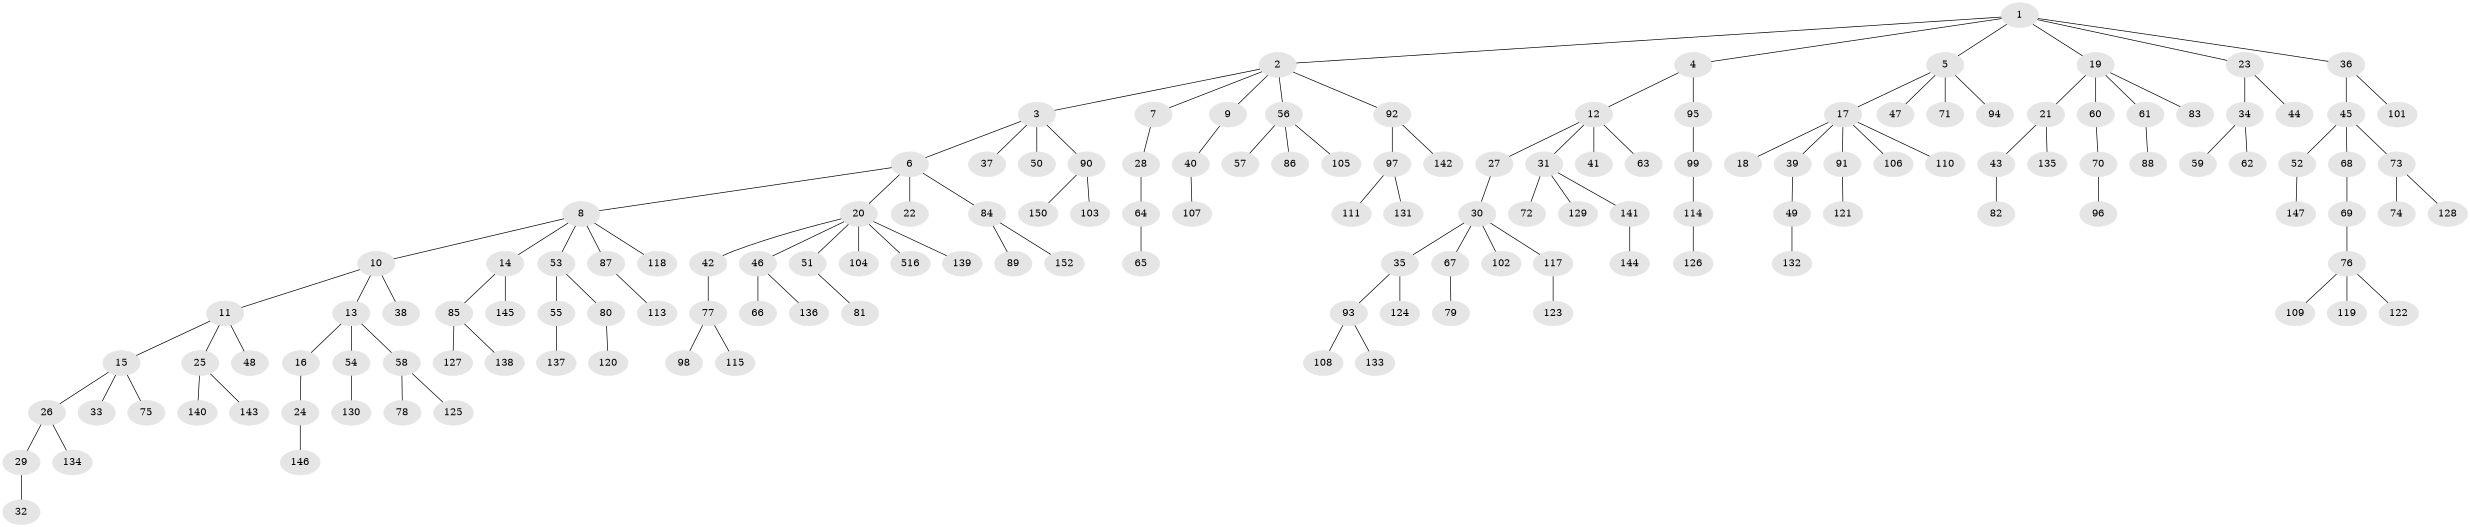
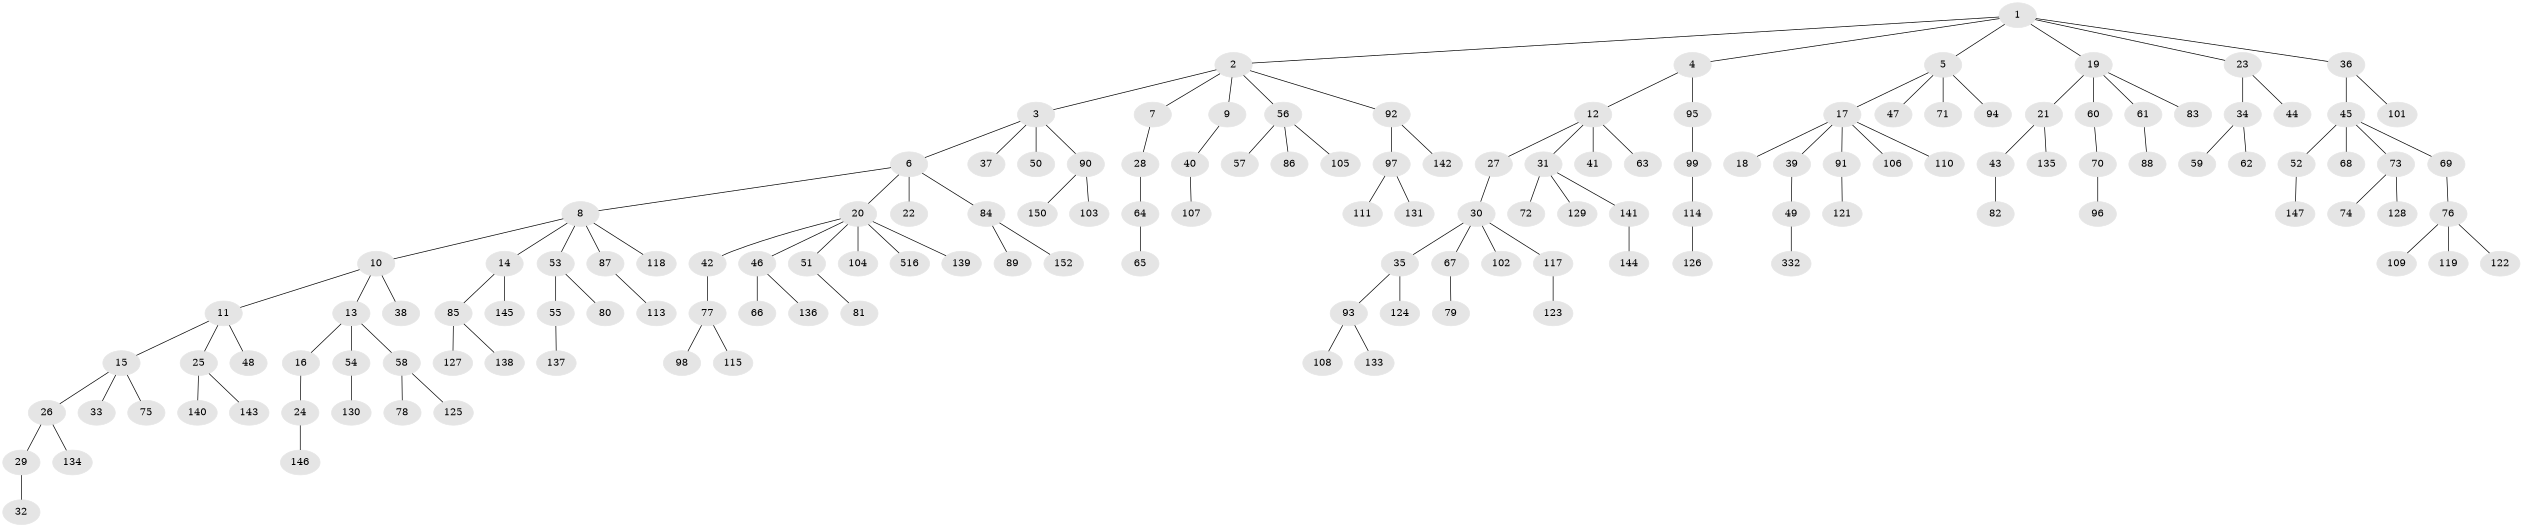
(2347, 189) -> (2396, 139)
(1792, 264) -> (1791, 264)
(608, 363) -> none
